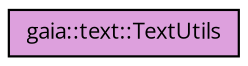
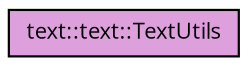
(124, 33) -> (124, 33)
